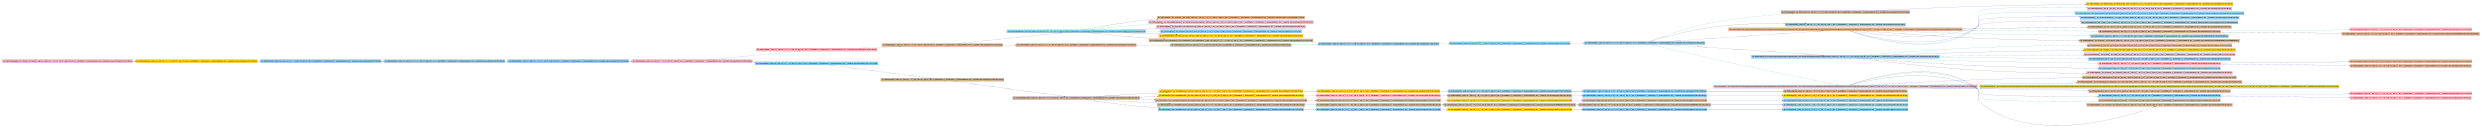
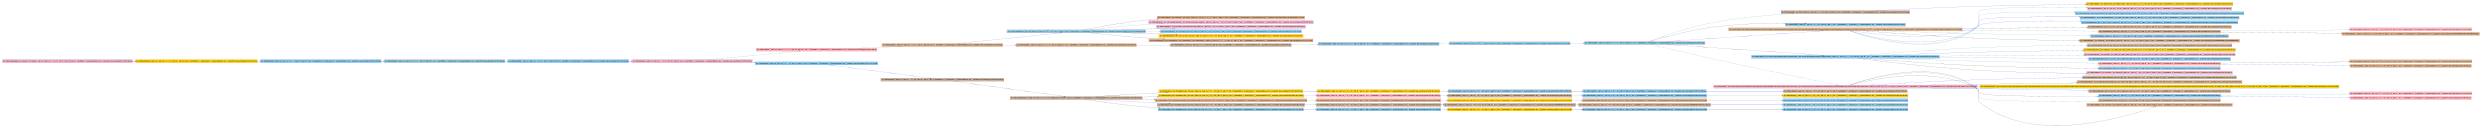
(1056, 98) -> (1056, 98)
